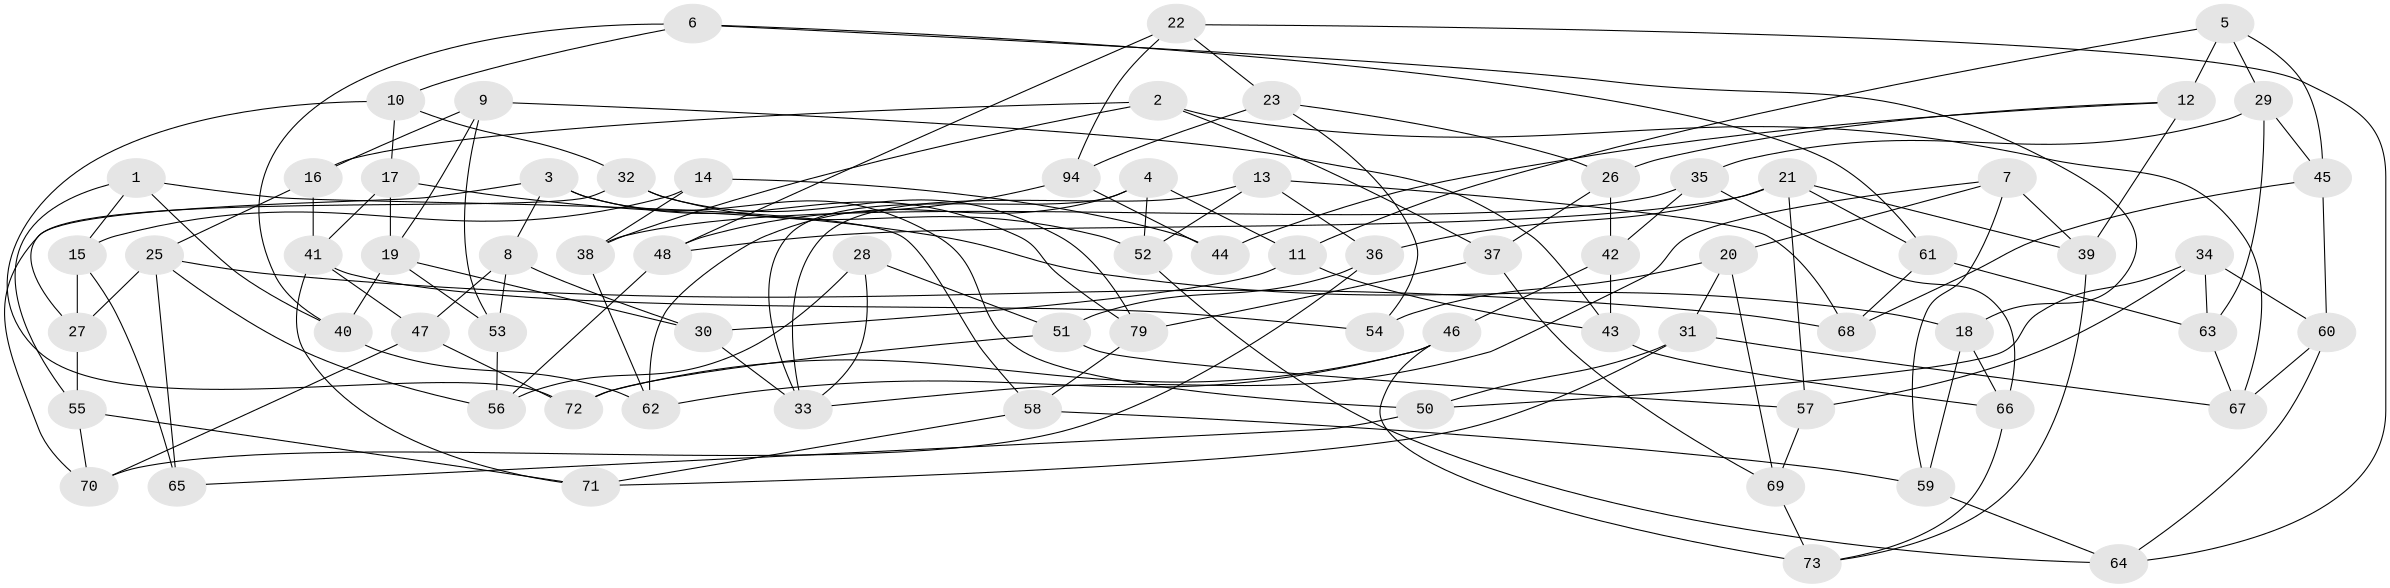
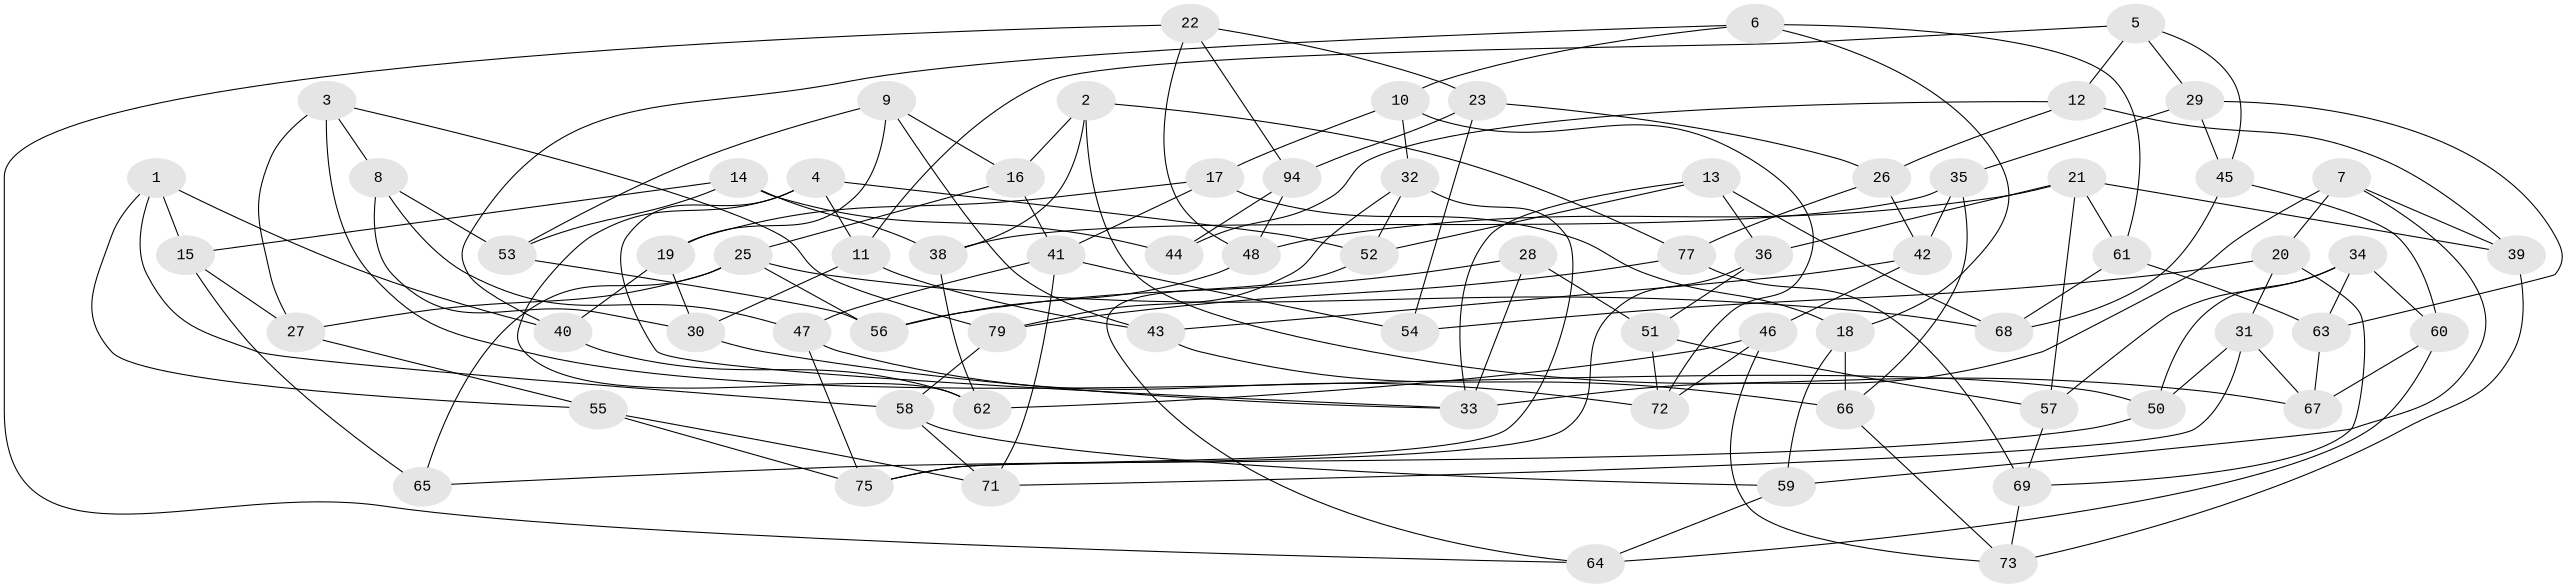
(1493, 255) -> (1687, 255)
(449, 297) -> (609, 220)
(89, 487) -> (864, 487)
